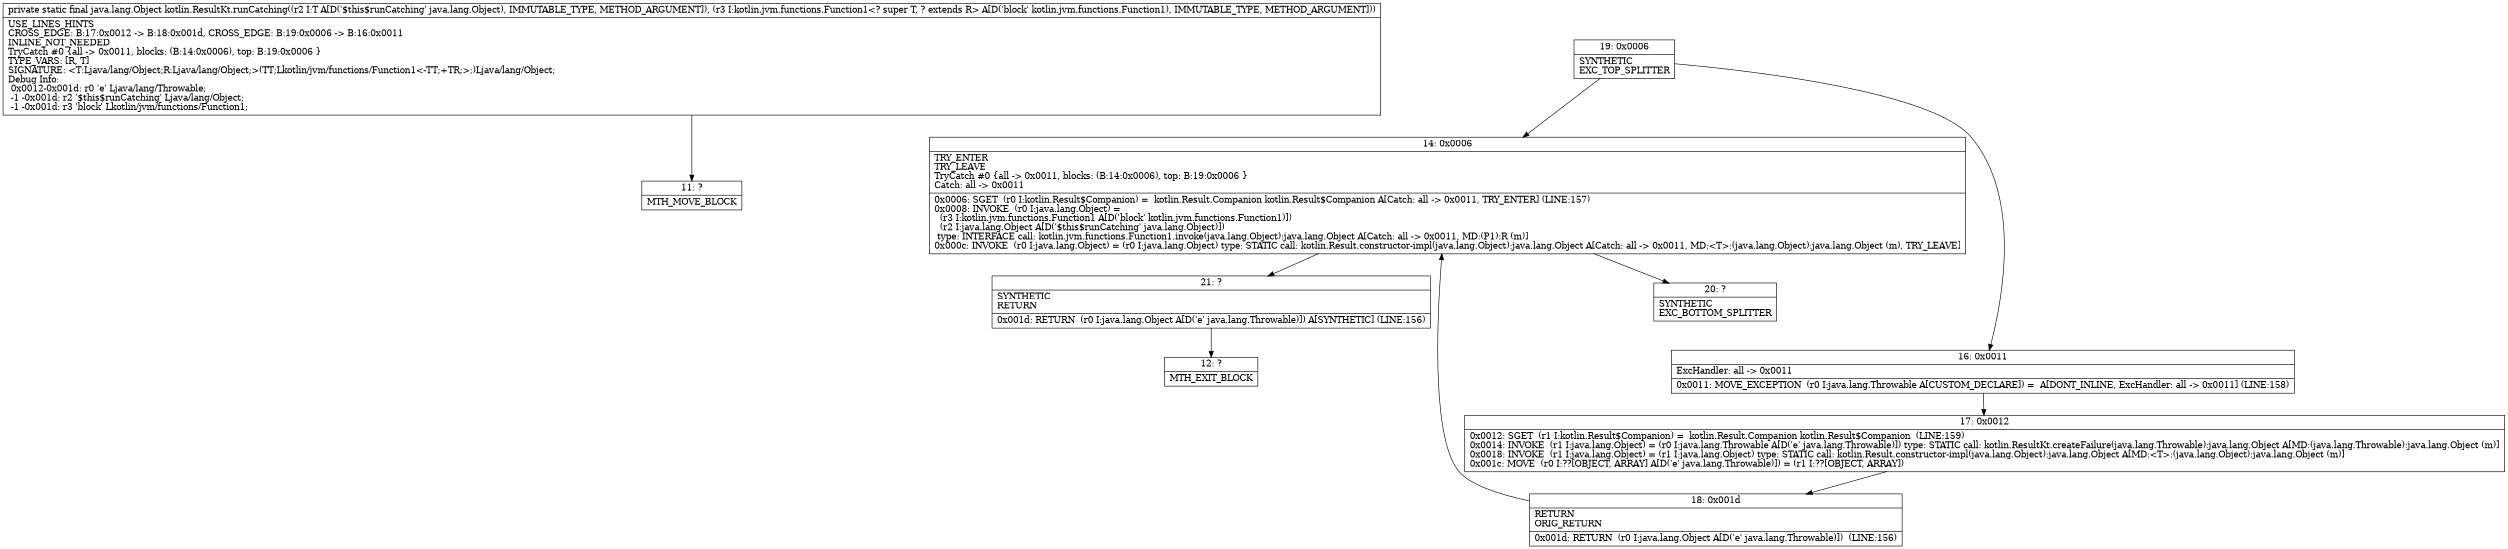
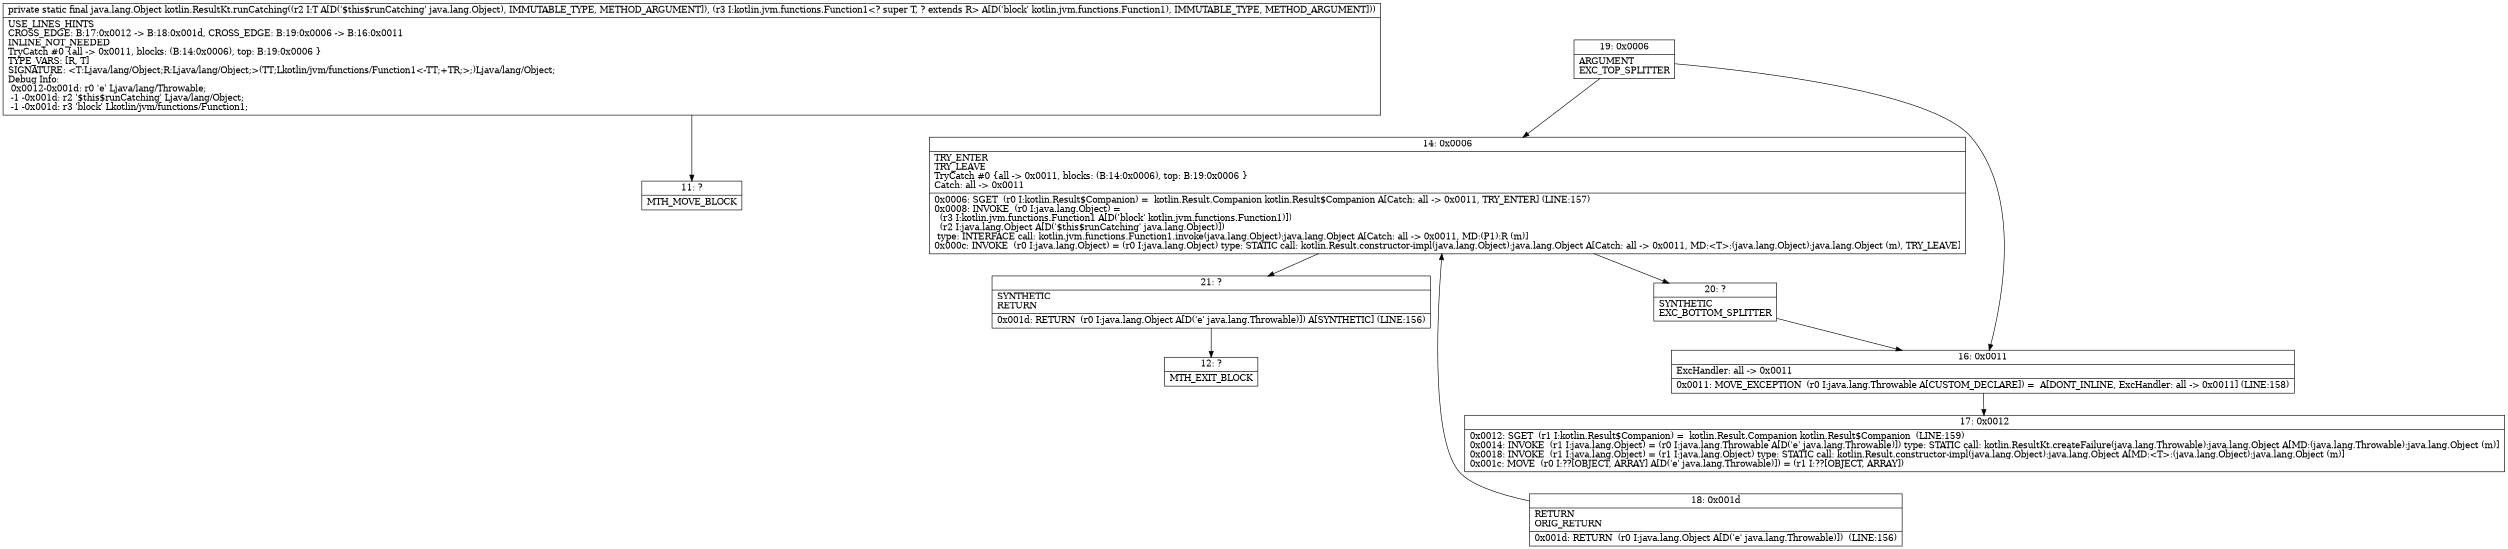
(1606, 62) -> (1607, 62)
none -> (1836, 334)
(1849, 482) -> none
